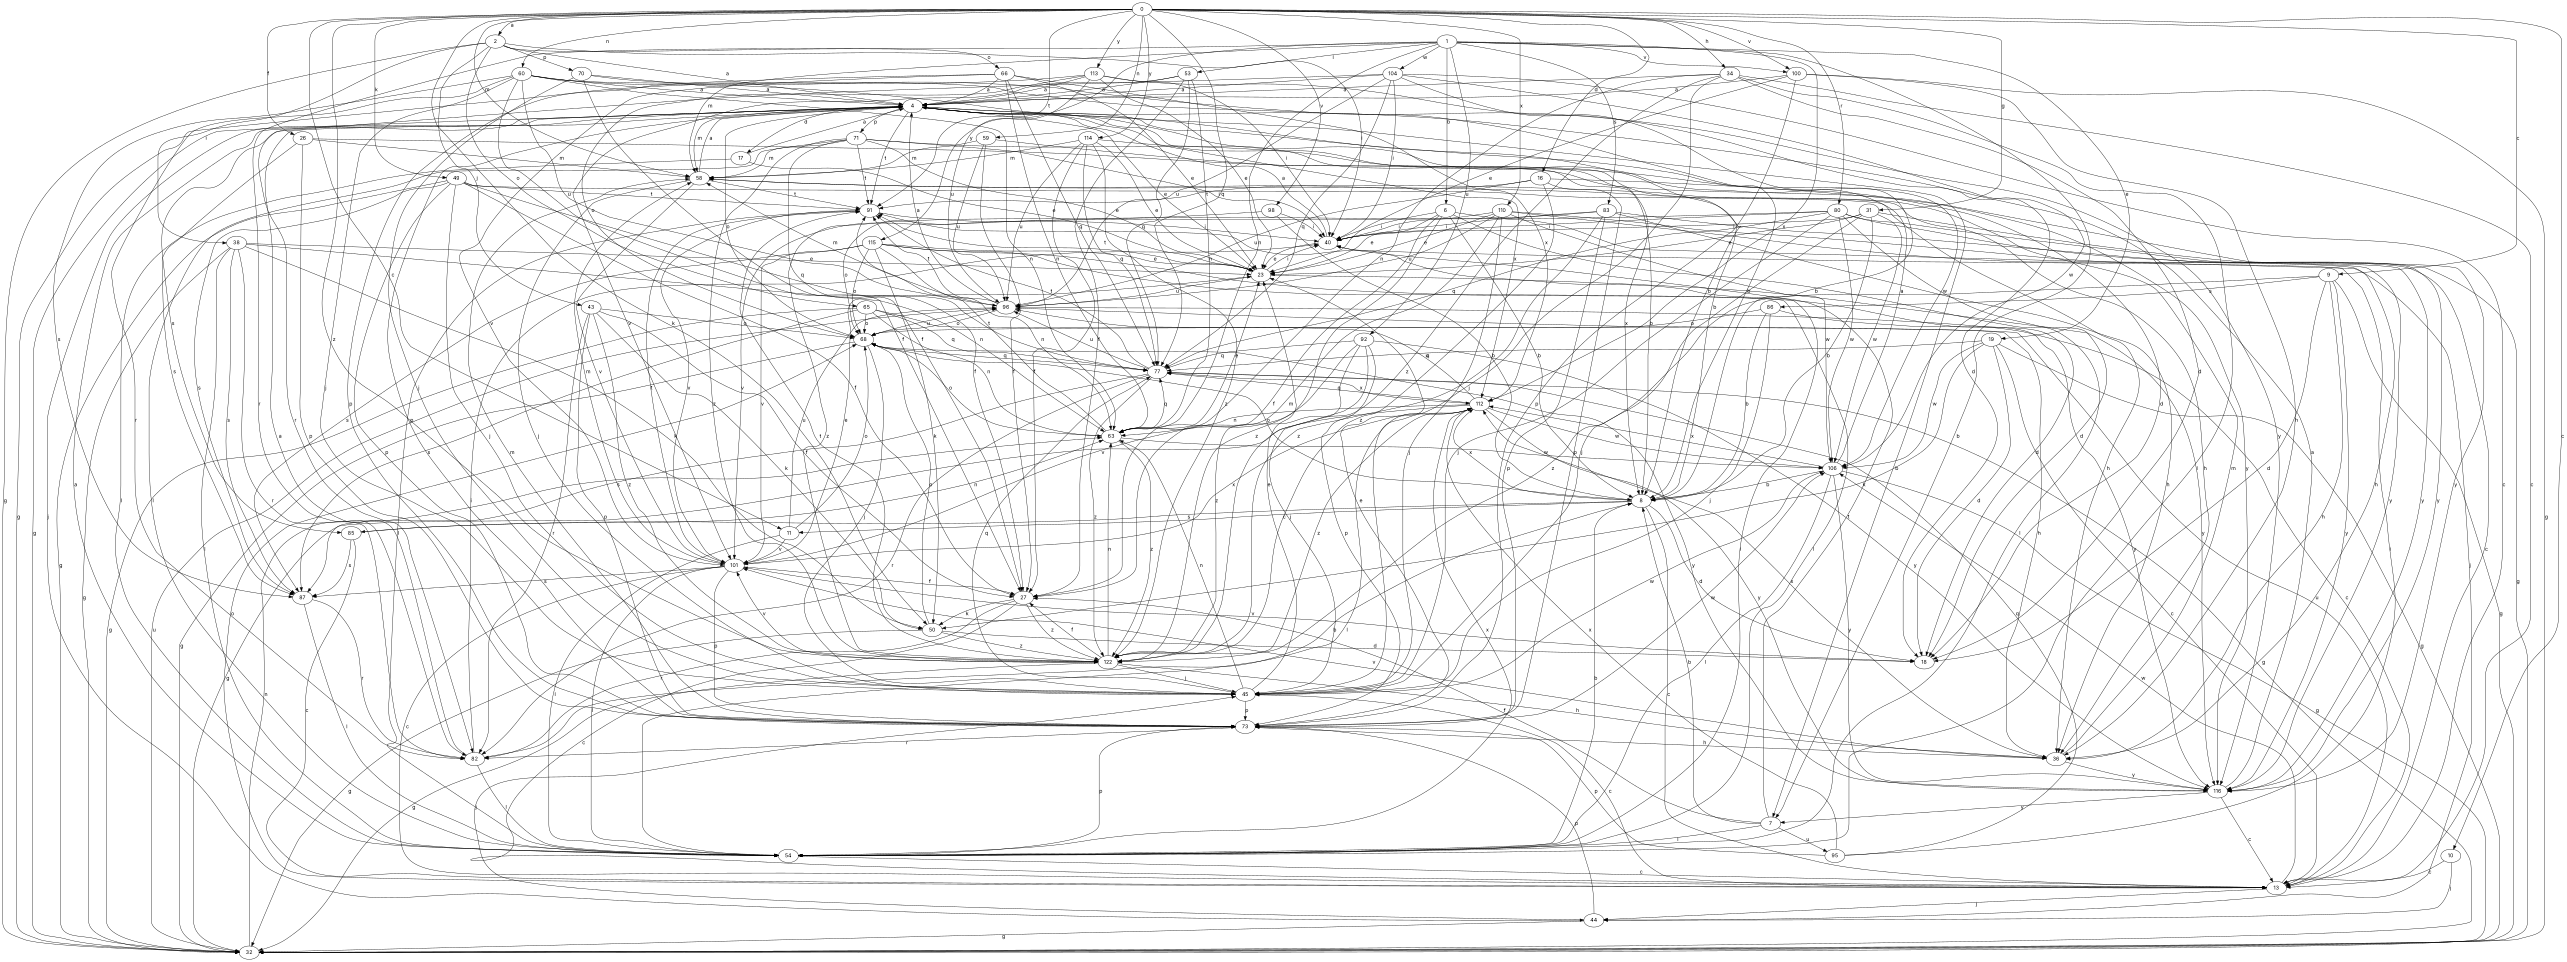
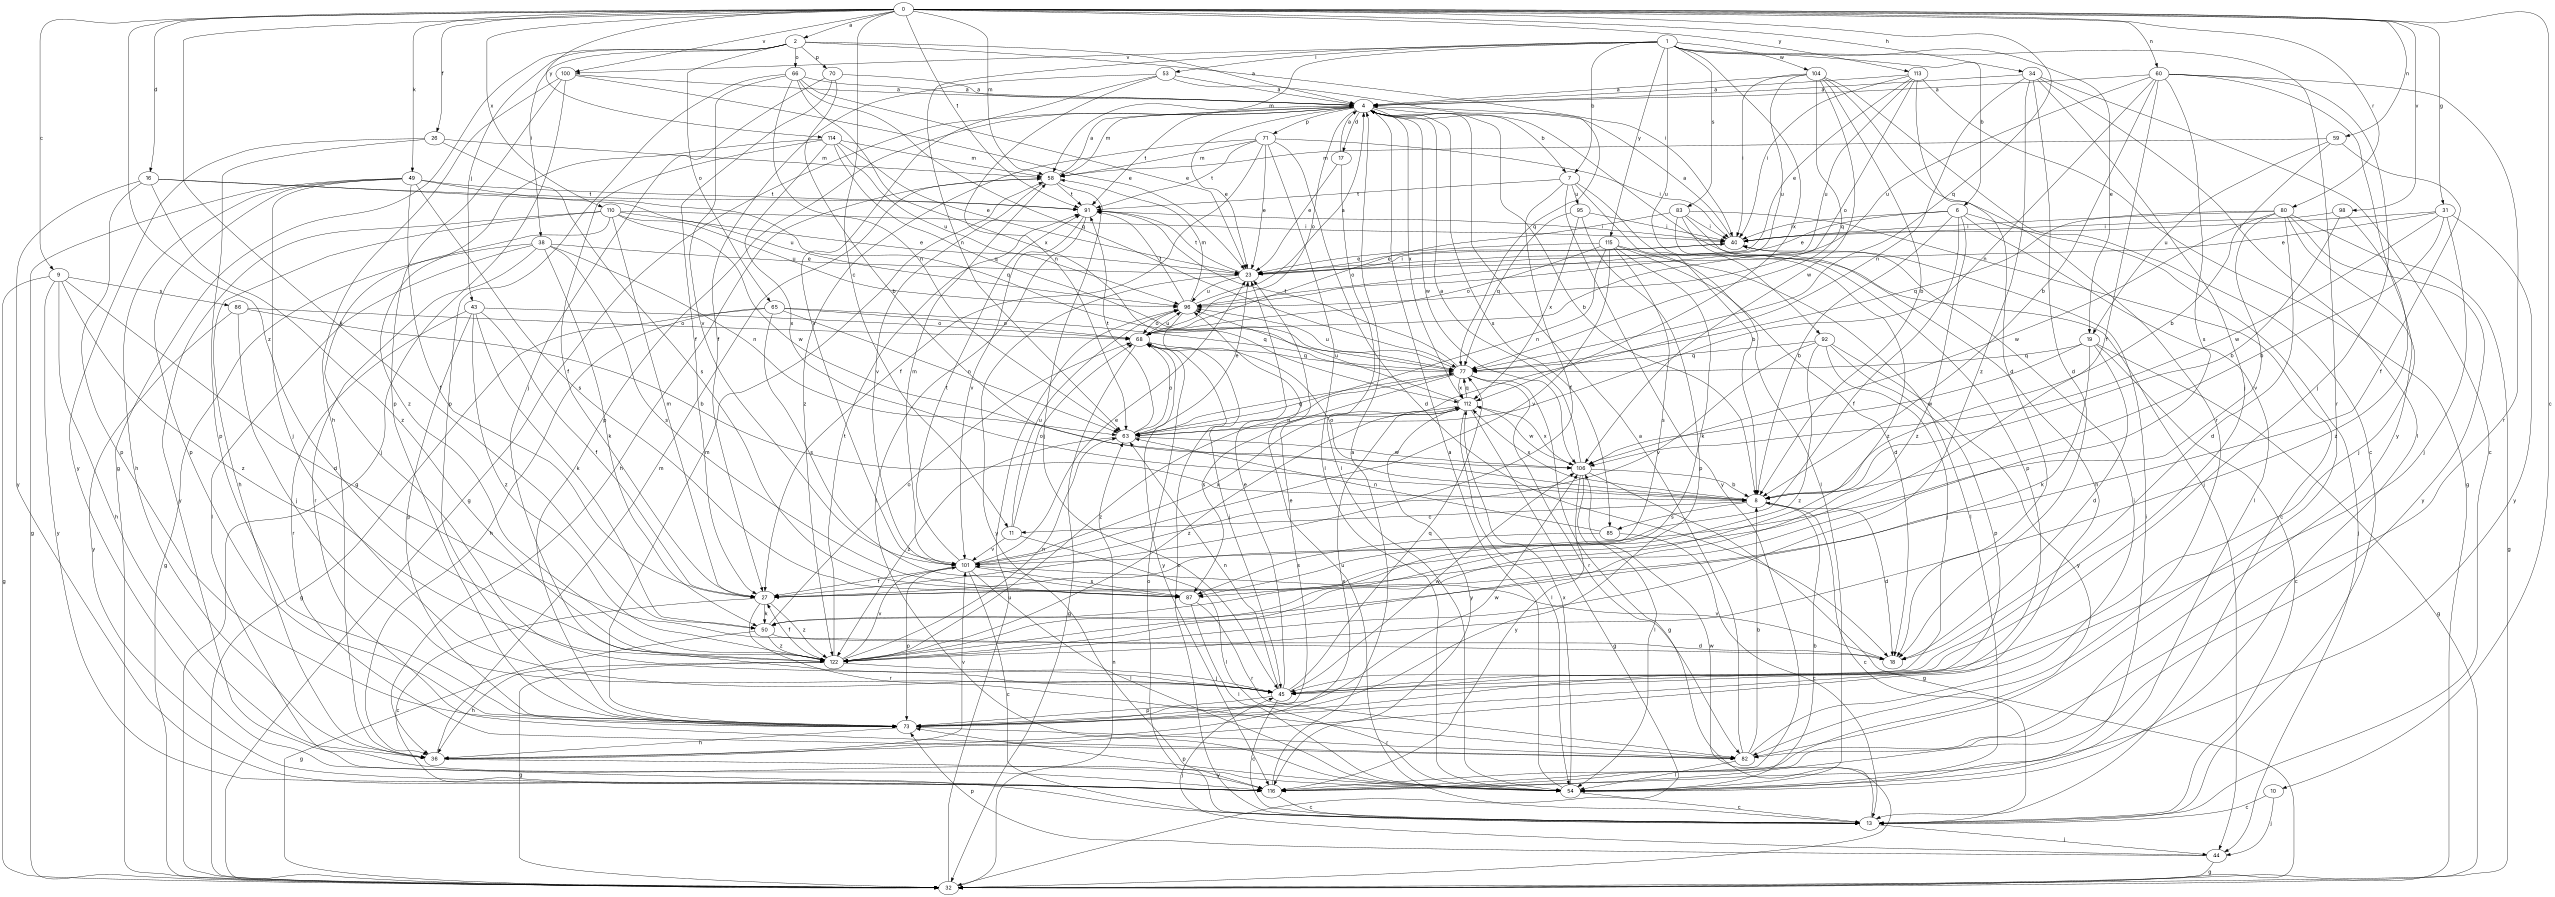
(955, 233) -> (2186, 217)
(1996, 807) -> (1799, 687)
(1649, 866) -> (1502, 819)
